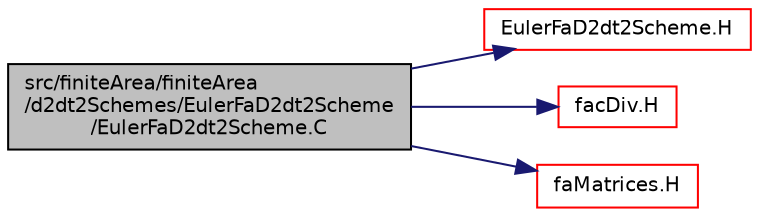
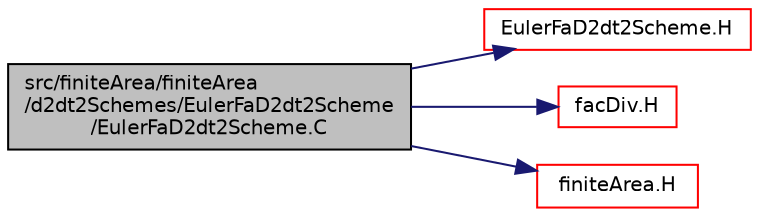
(618, 186) -> (618, 186)
